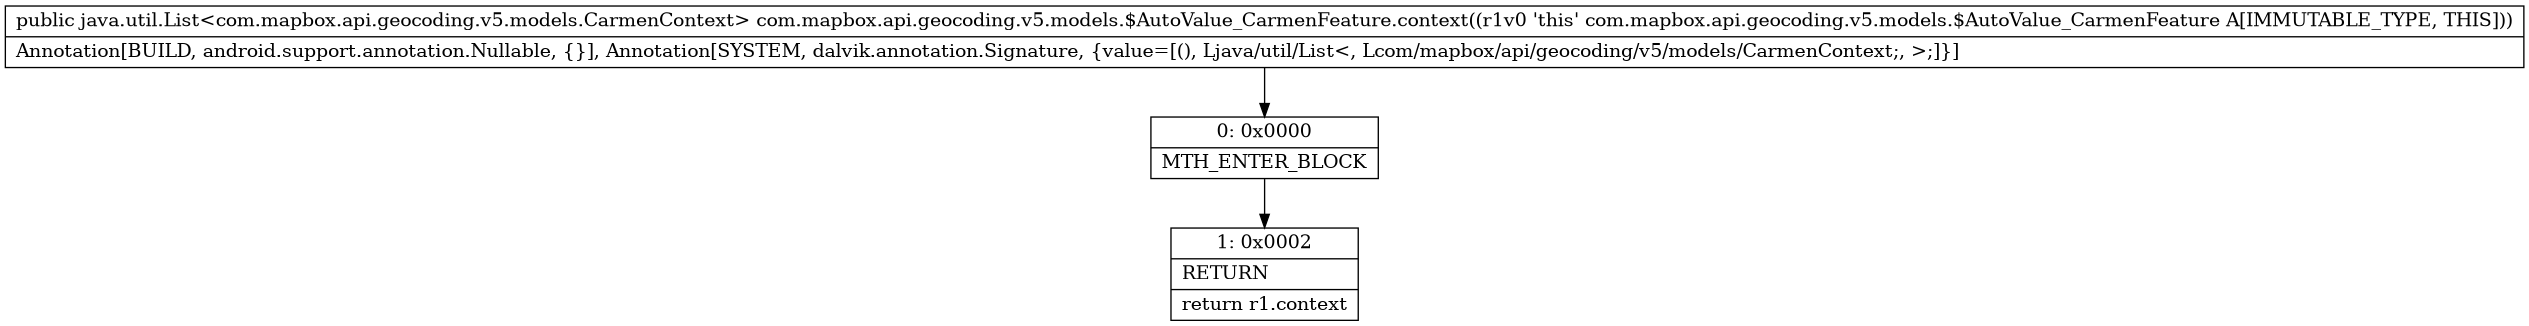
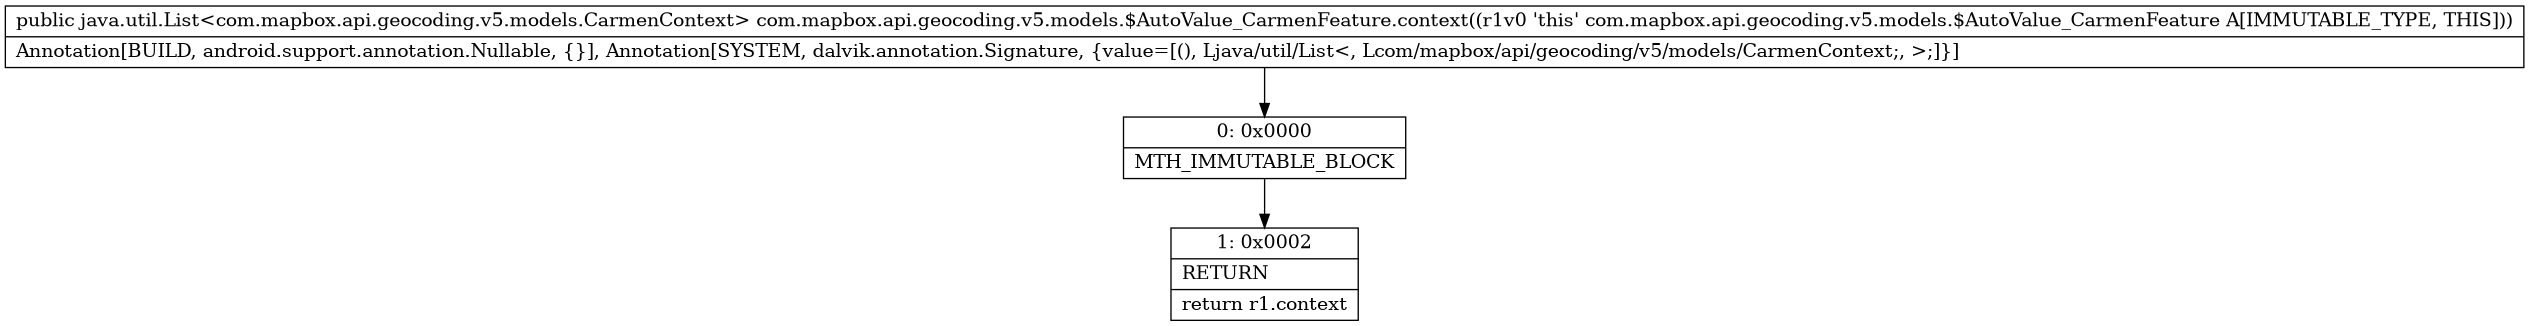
(1265, 163) -> (1265, 163)
